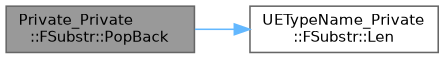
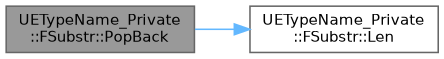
(100, 29) -> (100, 29)
